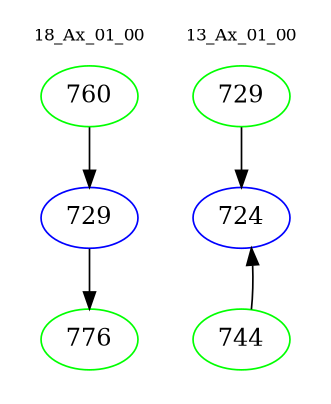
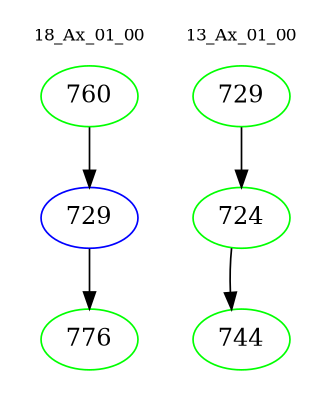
(242, 218) -> (242, 218)
(253, 287) -> (230, 270)
